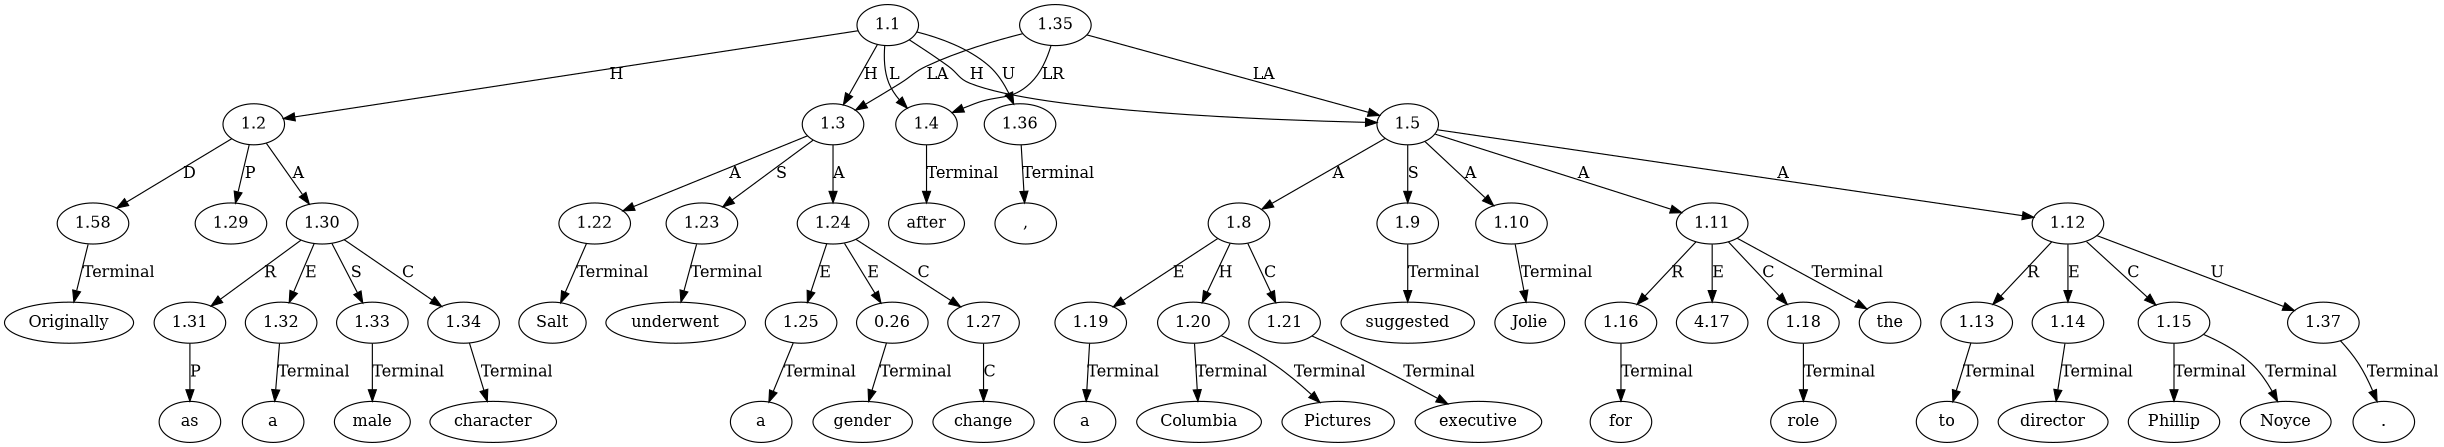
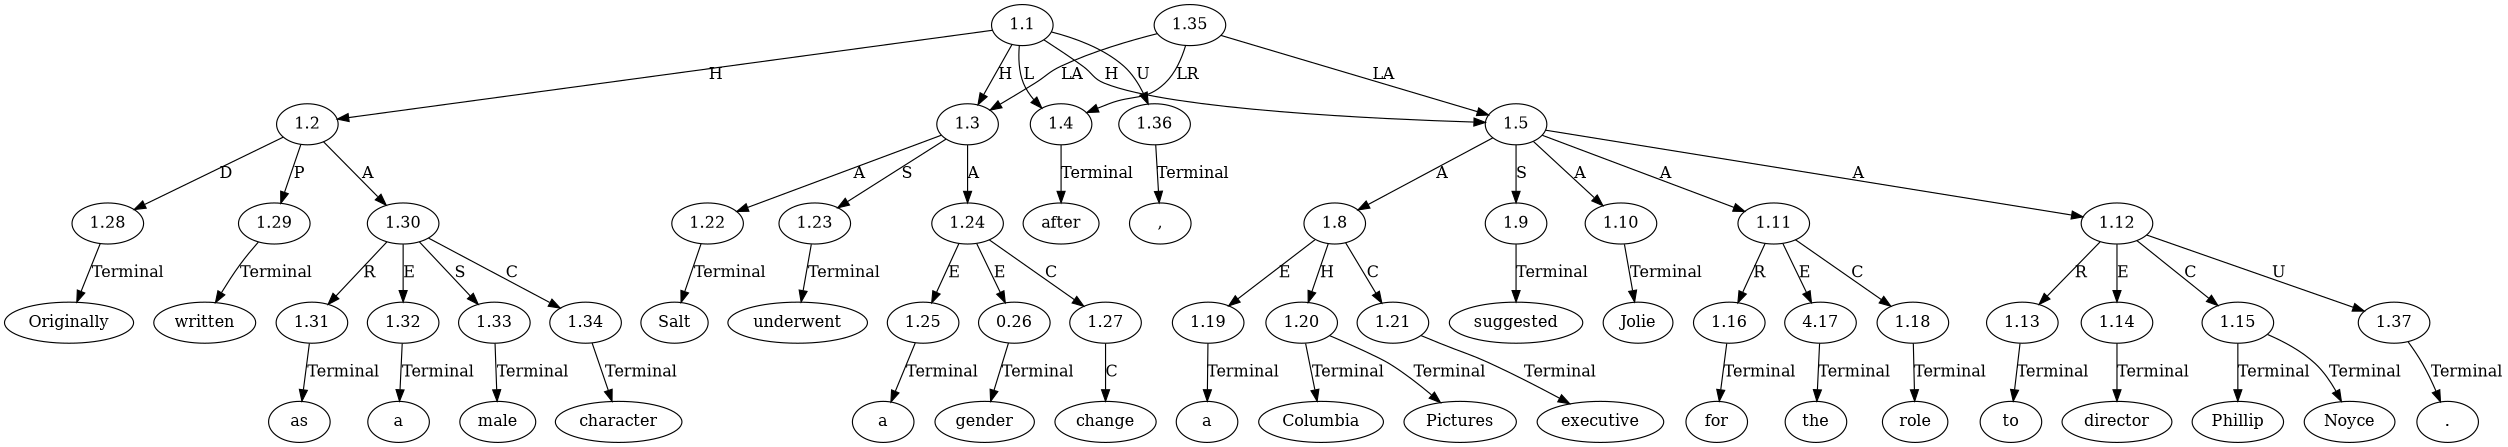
(93, 223) -> (108, 223)
(1797, 271) -> (1819, 367)
none -> (205, 323)
(196, 372) -> (344, 372)
